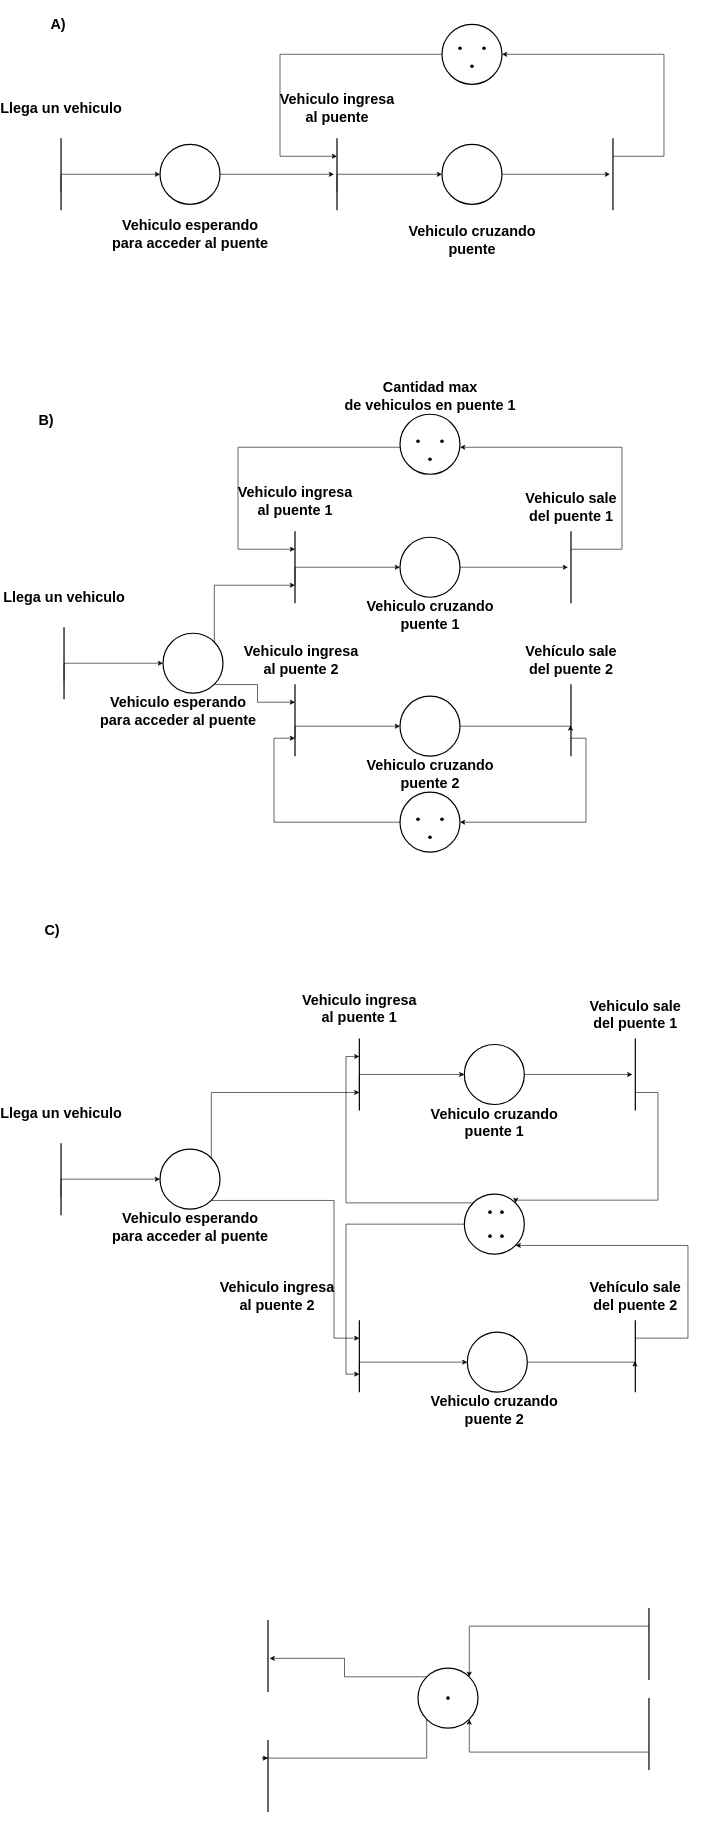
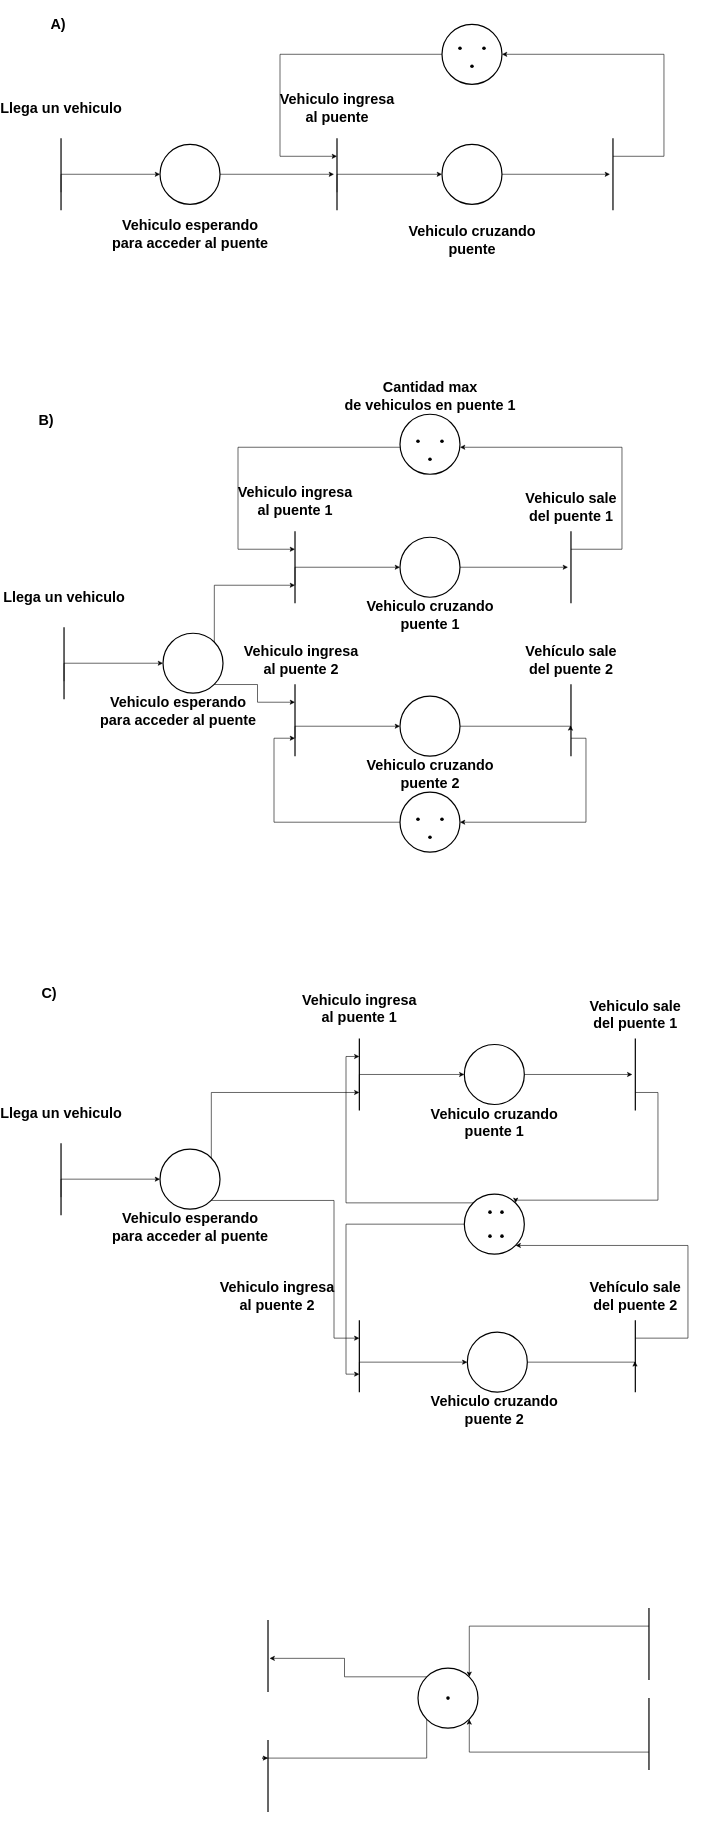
(52, 930) -> (49, 993)
